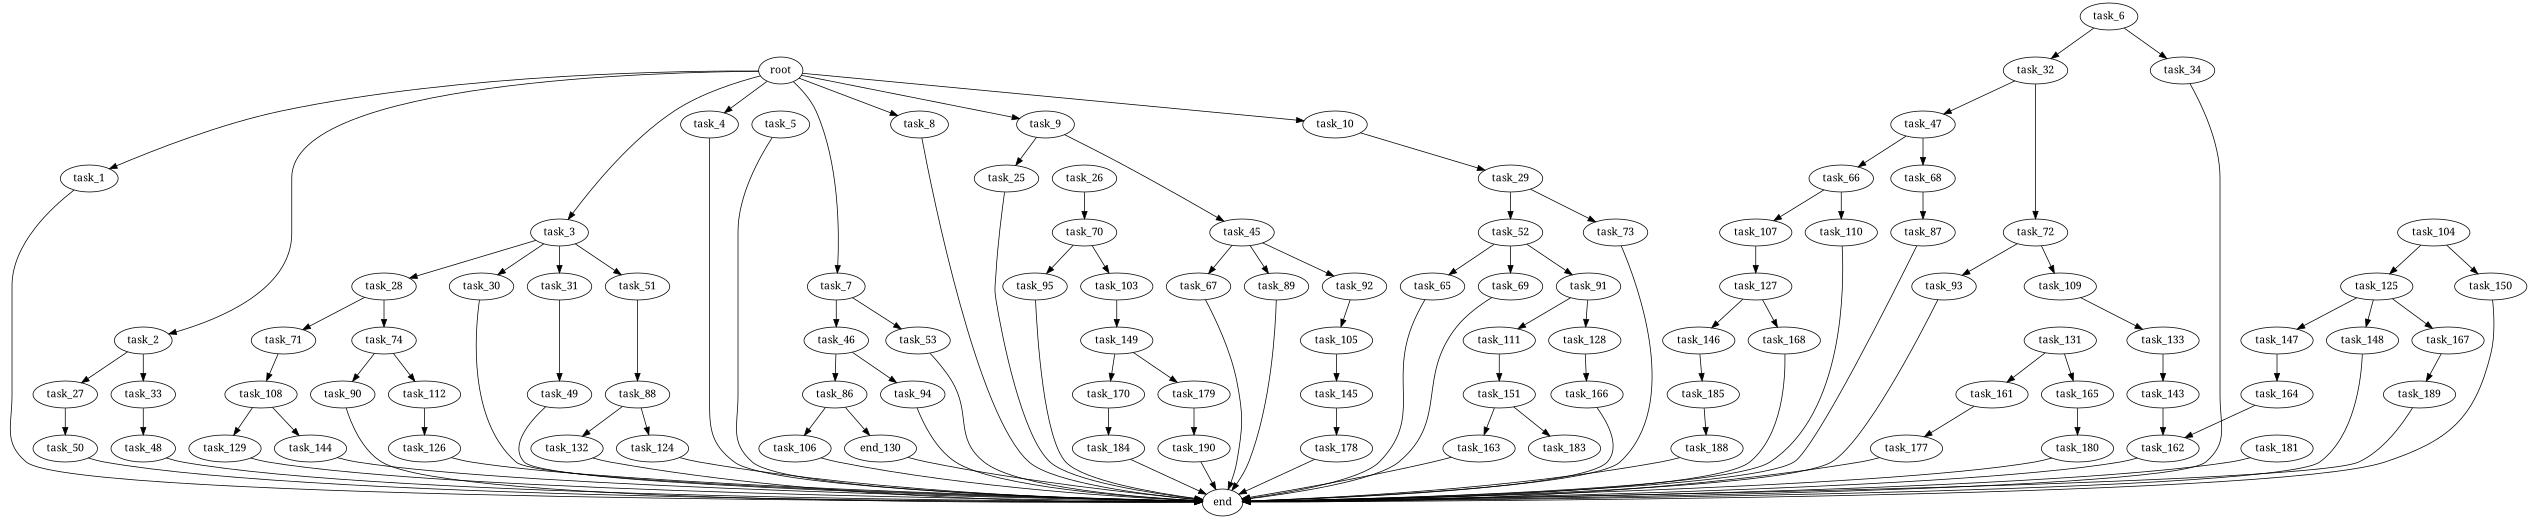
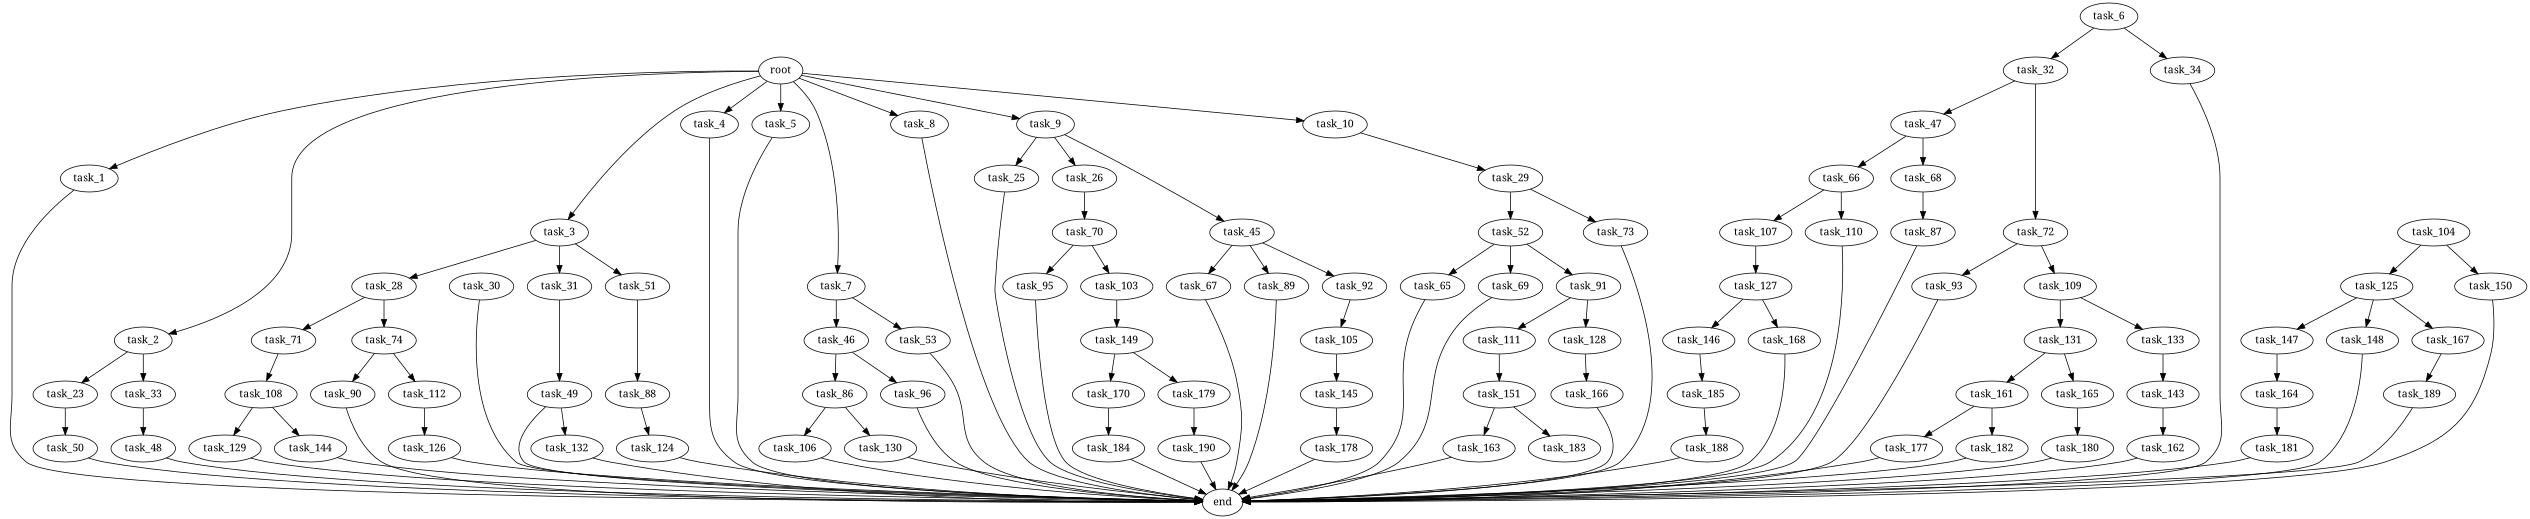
none -> (781, 94)
none -> (1063, 148)
(524, 257) -> none
none -> (2060, 310)
(65, 394) -> (65, 394)
(913, 394) -> (913, 394)
(2227, 418) -> (2277, 418)
(605, 419) -> (563, 418)
(880, 448) -> (880, 448)
none -> (1992, 448)
